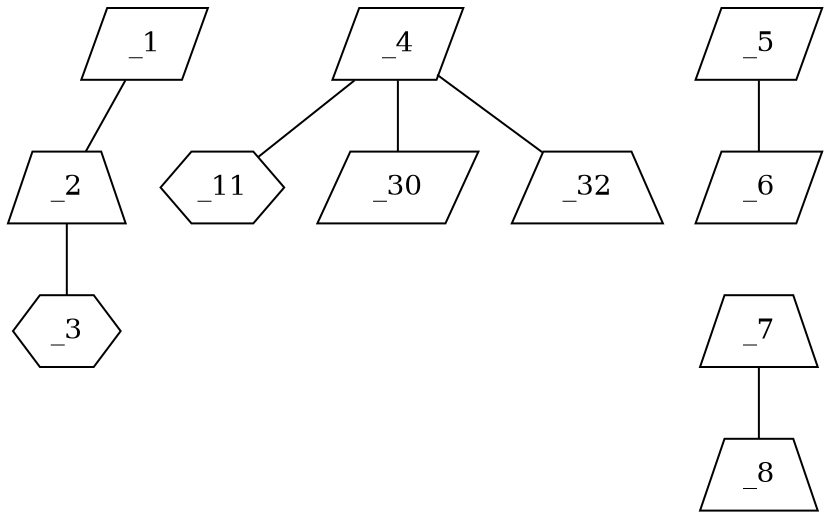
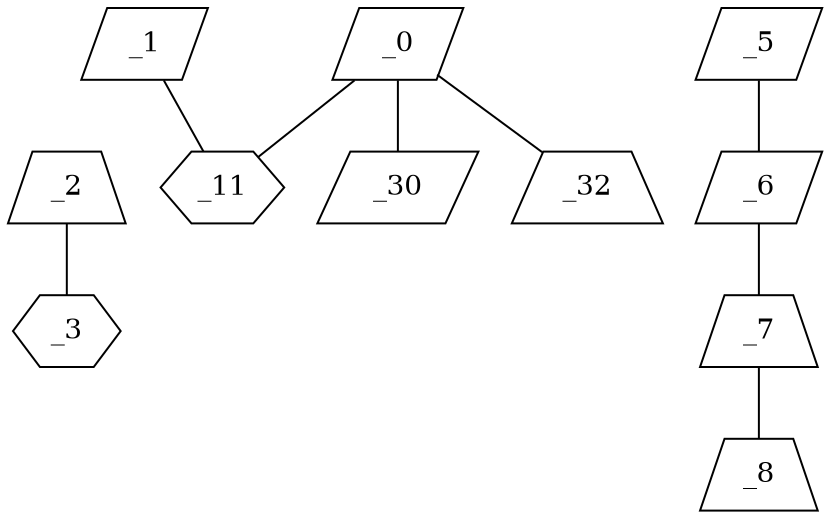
(398, 44) -> (398, 44)
(106, 116) -> (184, 116)
none -> (759, 259)
